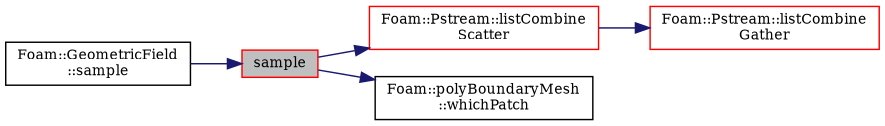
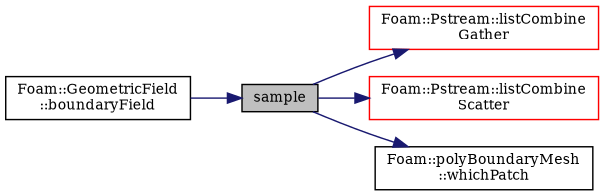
(617, 28) -> (353, 68)
(98, 64) -> (98, 98)
(280, 64) -> (280, 98)
